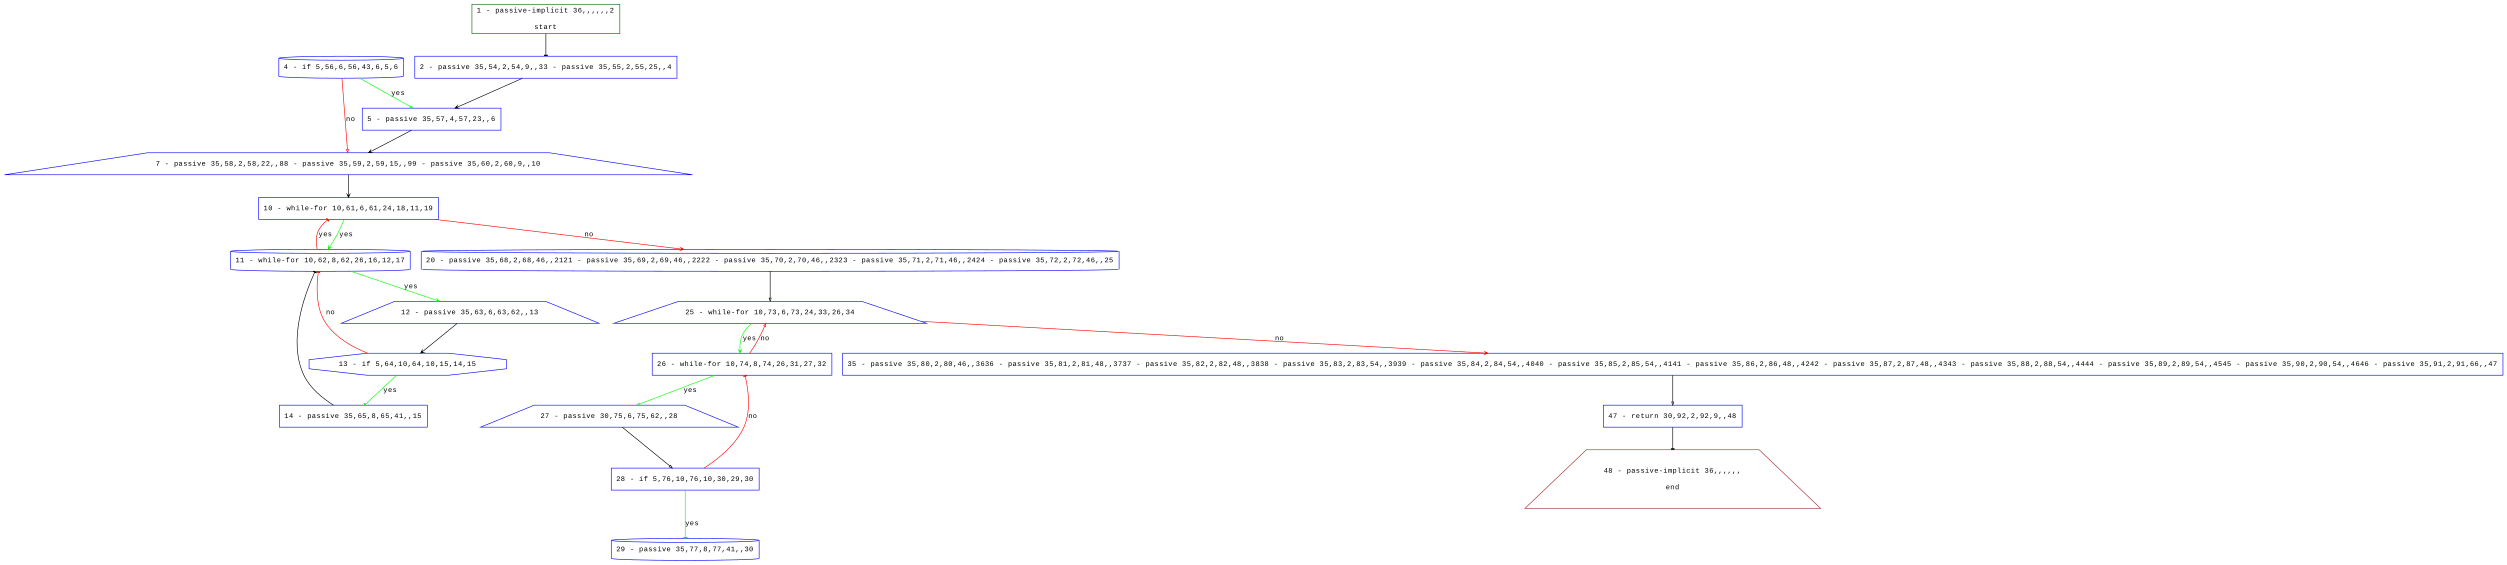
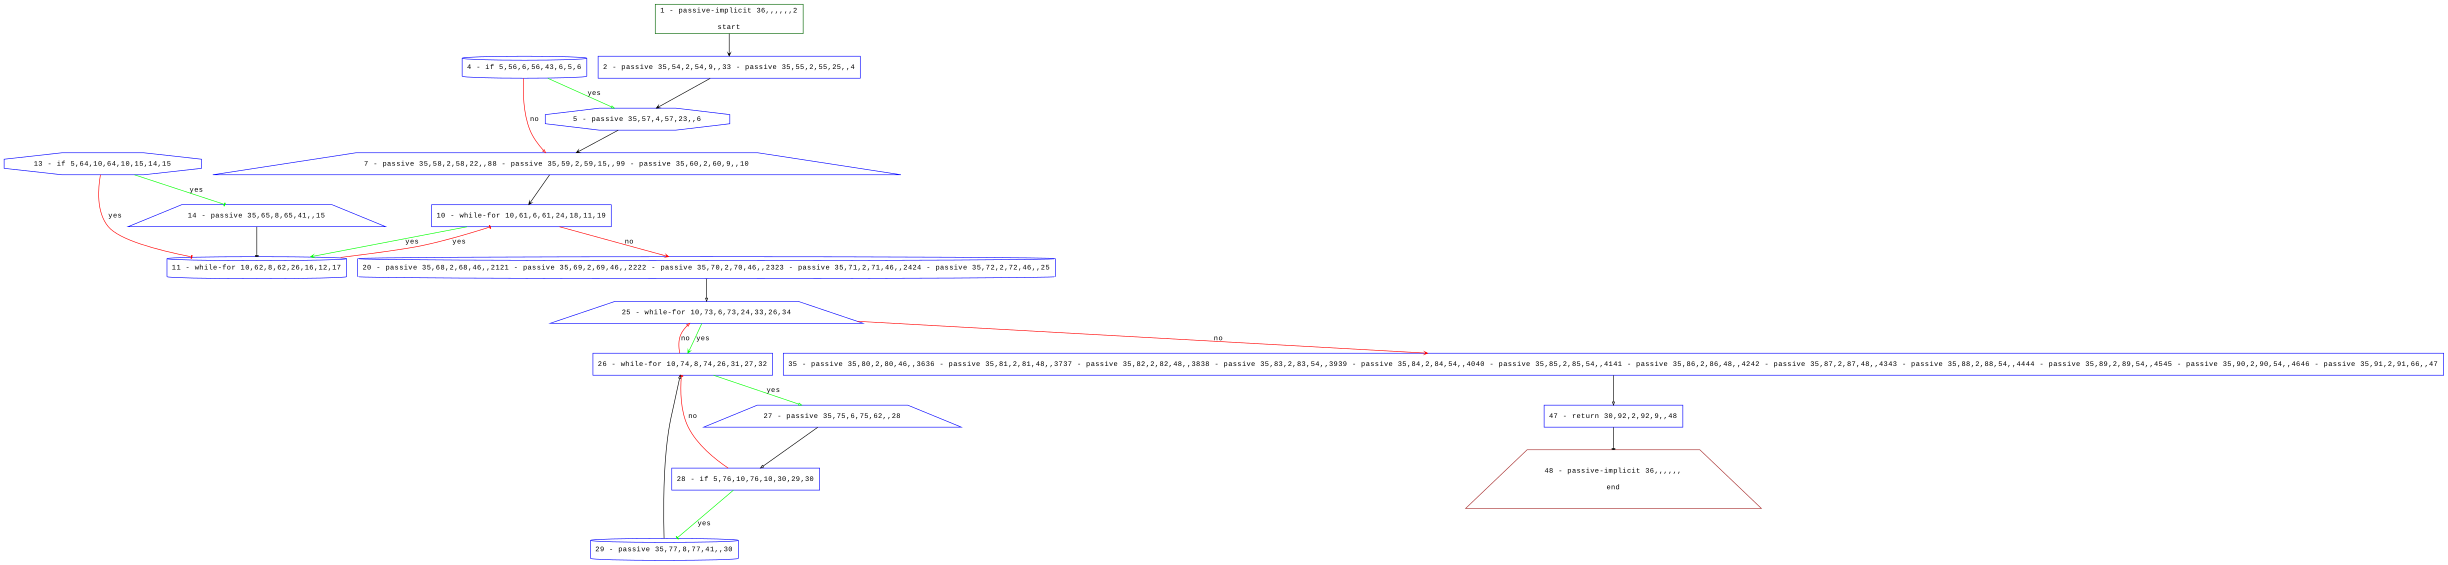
(546, 44) -> (729, 43)
(432, 119) -> (638, 119)
(331, 312) -> (115, 216)
(470, 312) -> none
(353, 416) -> (257, 216)
(609, 416) -> (832, 416)
none -> (666, 458)
